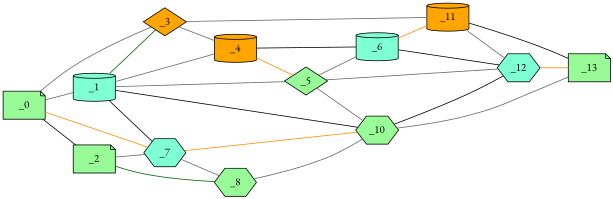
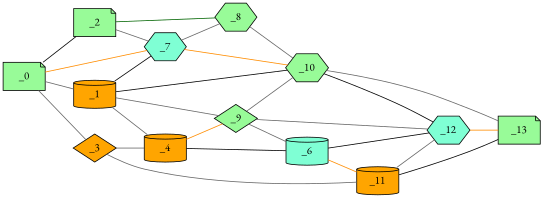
(133, 52) -> none
(306, 81) -> (236, 118)
(94, 87) -> (95, 94)
